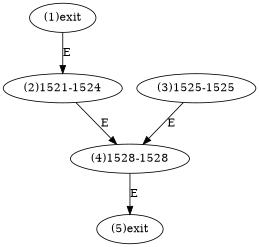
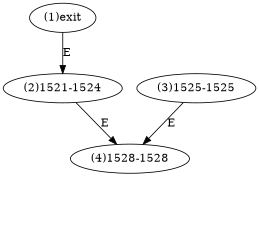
(130, 229) -> none
